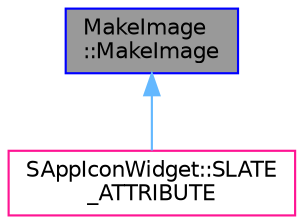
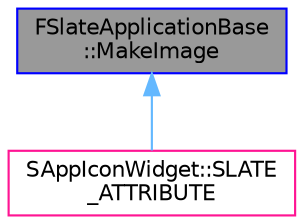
(152, 41) -> (152, 41)
